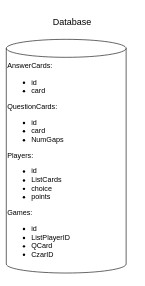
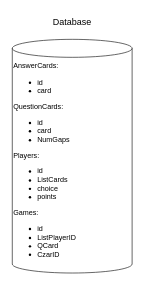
(66, 156) -> (72, 156)
